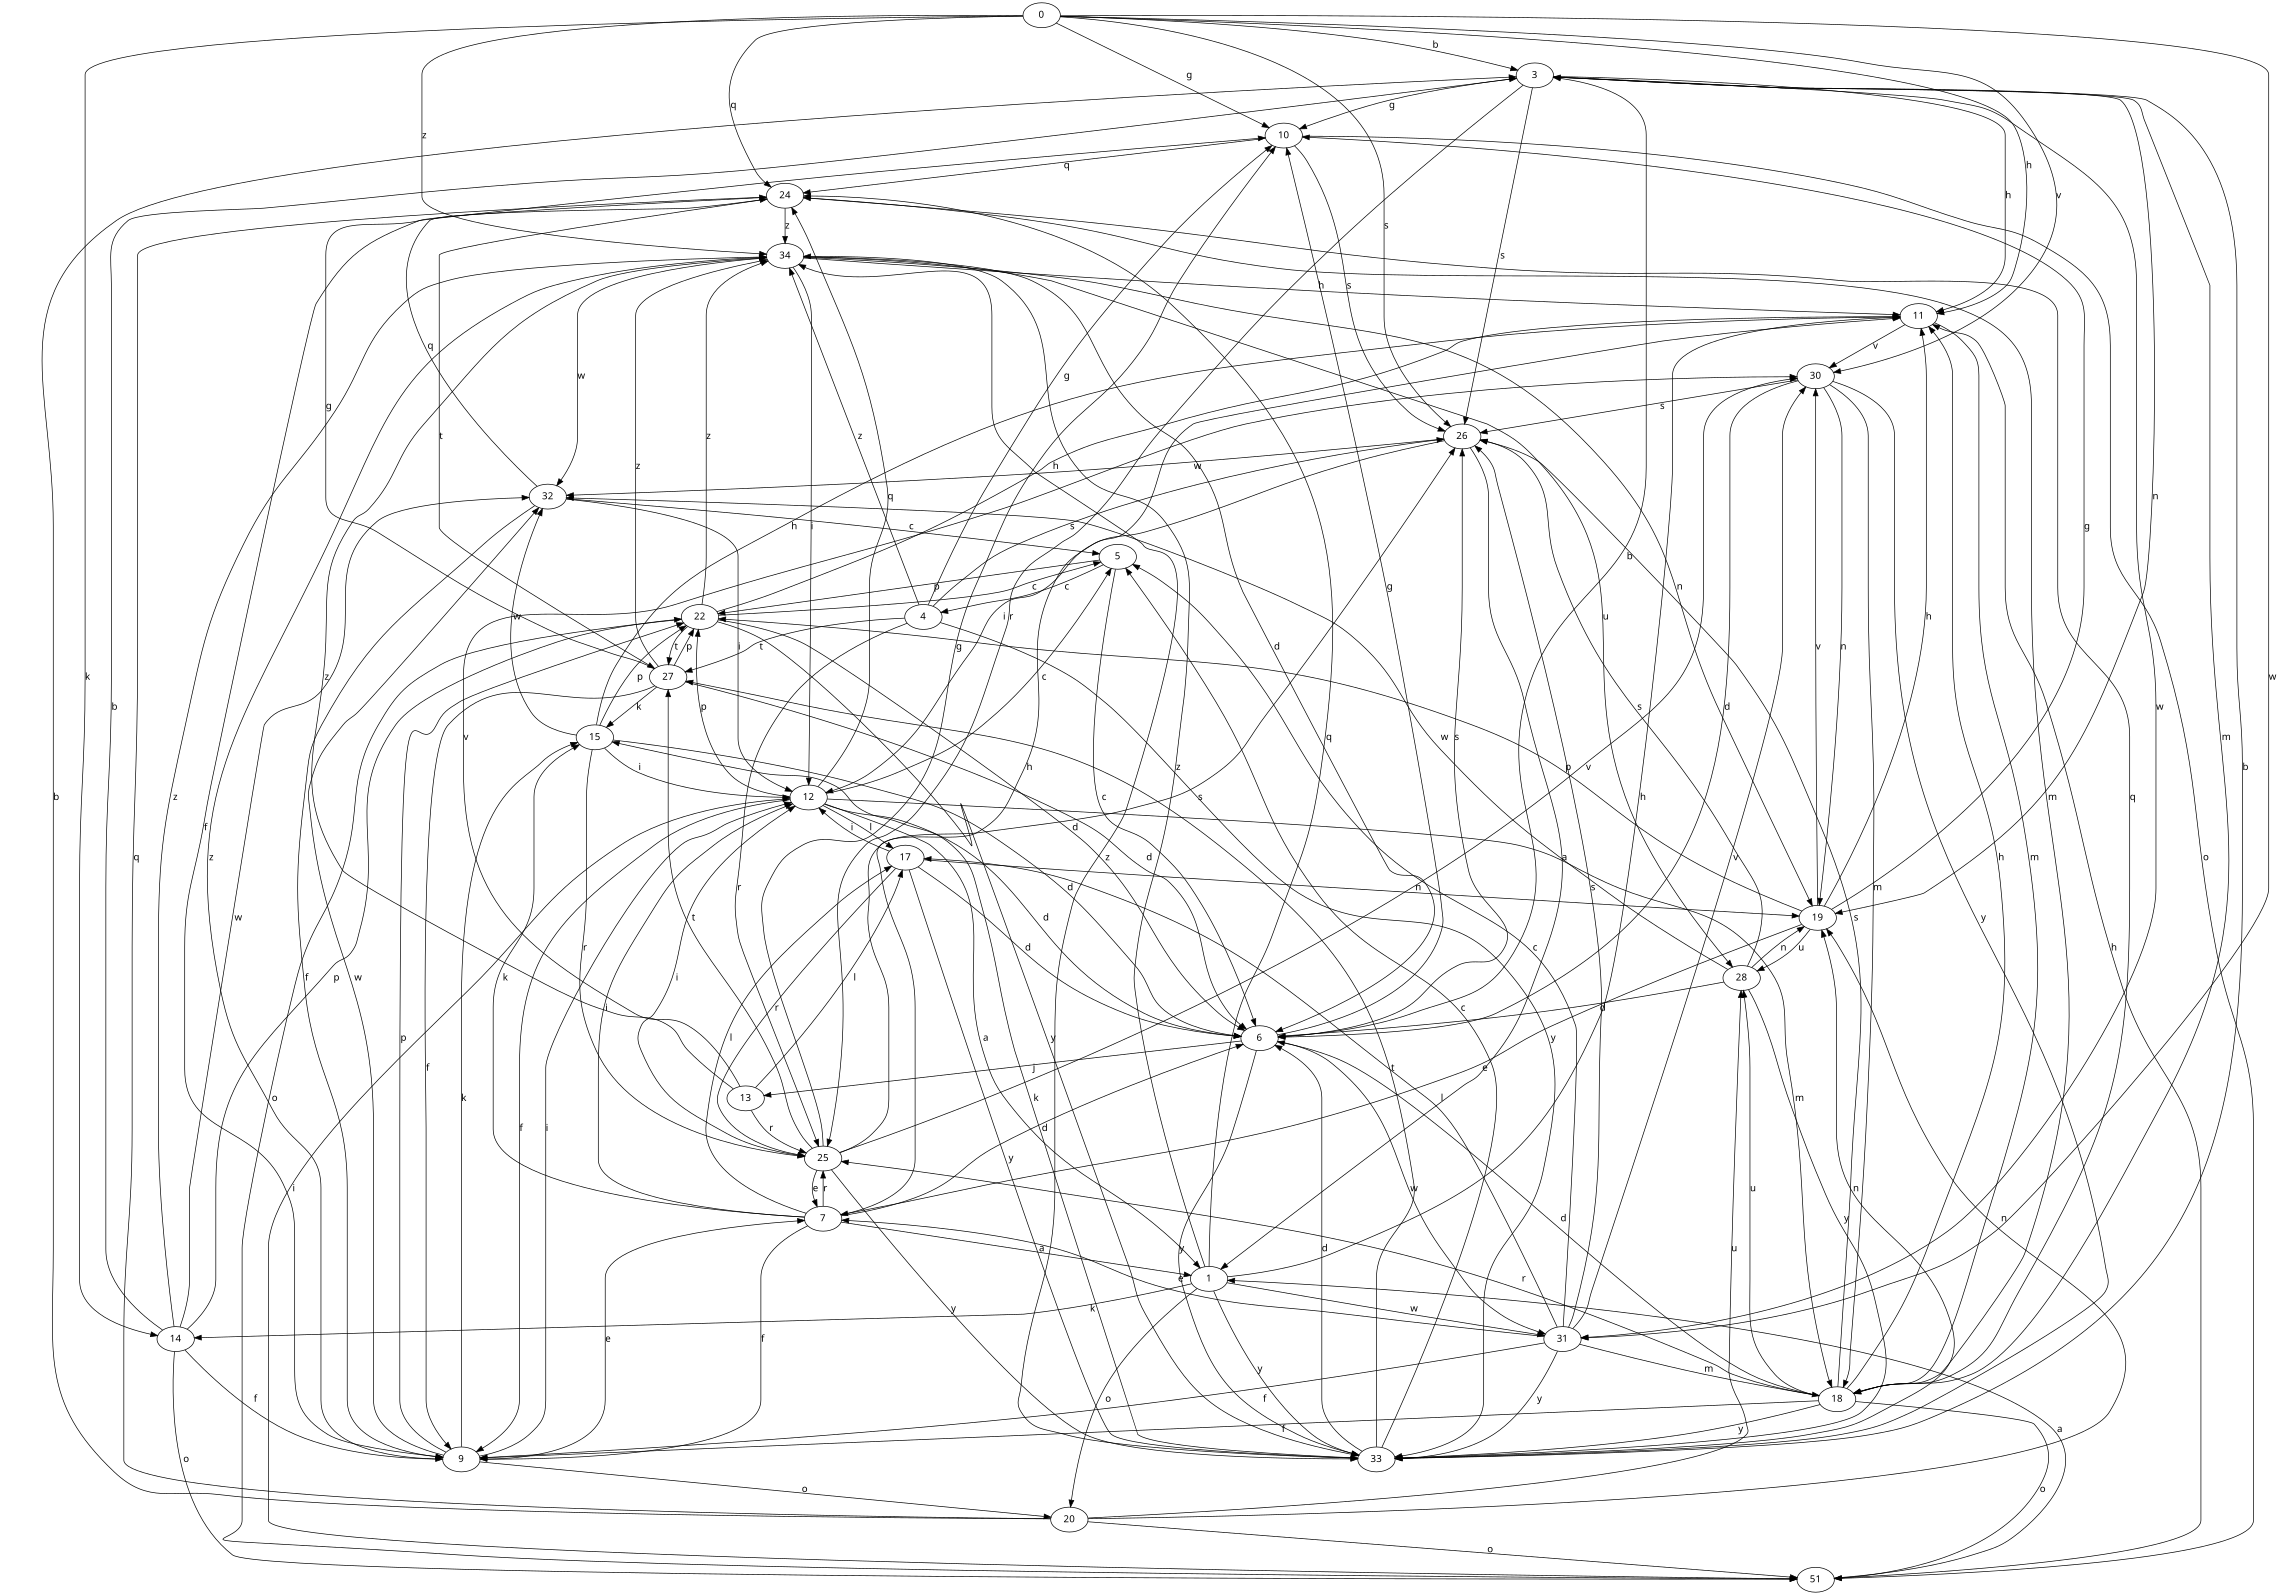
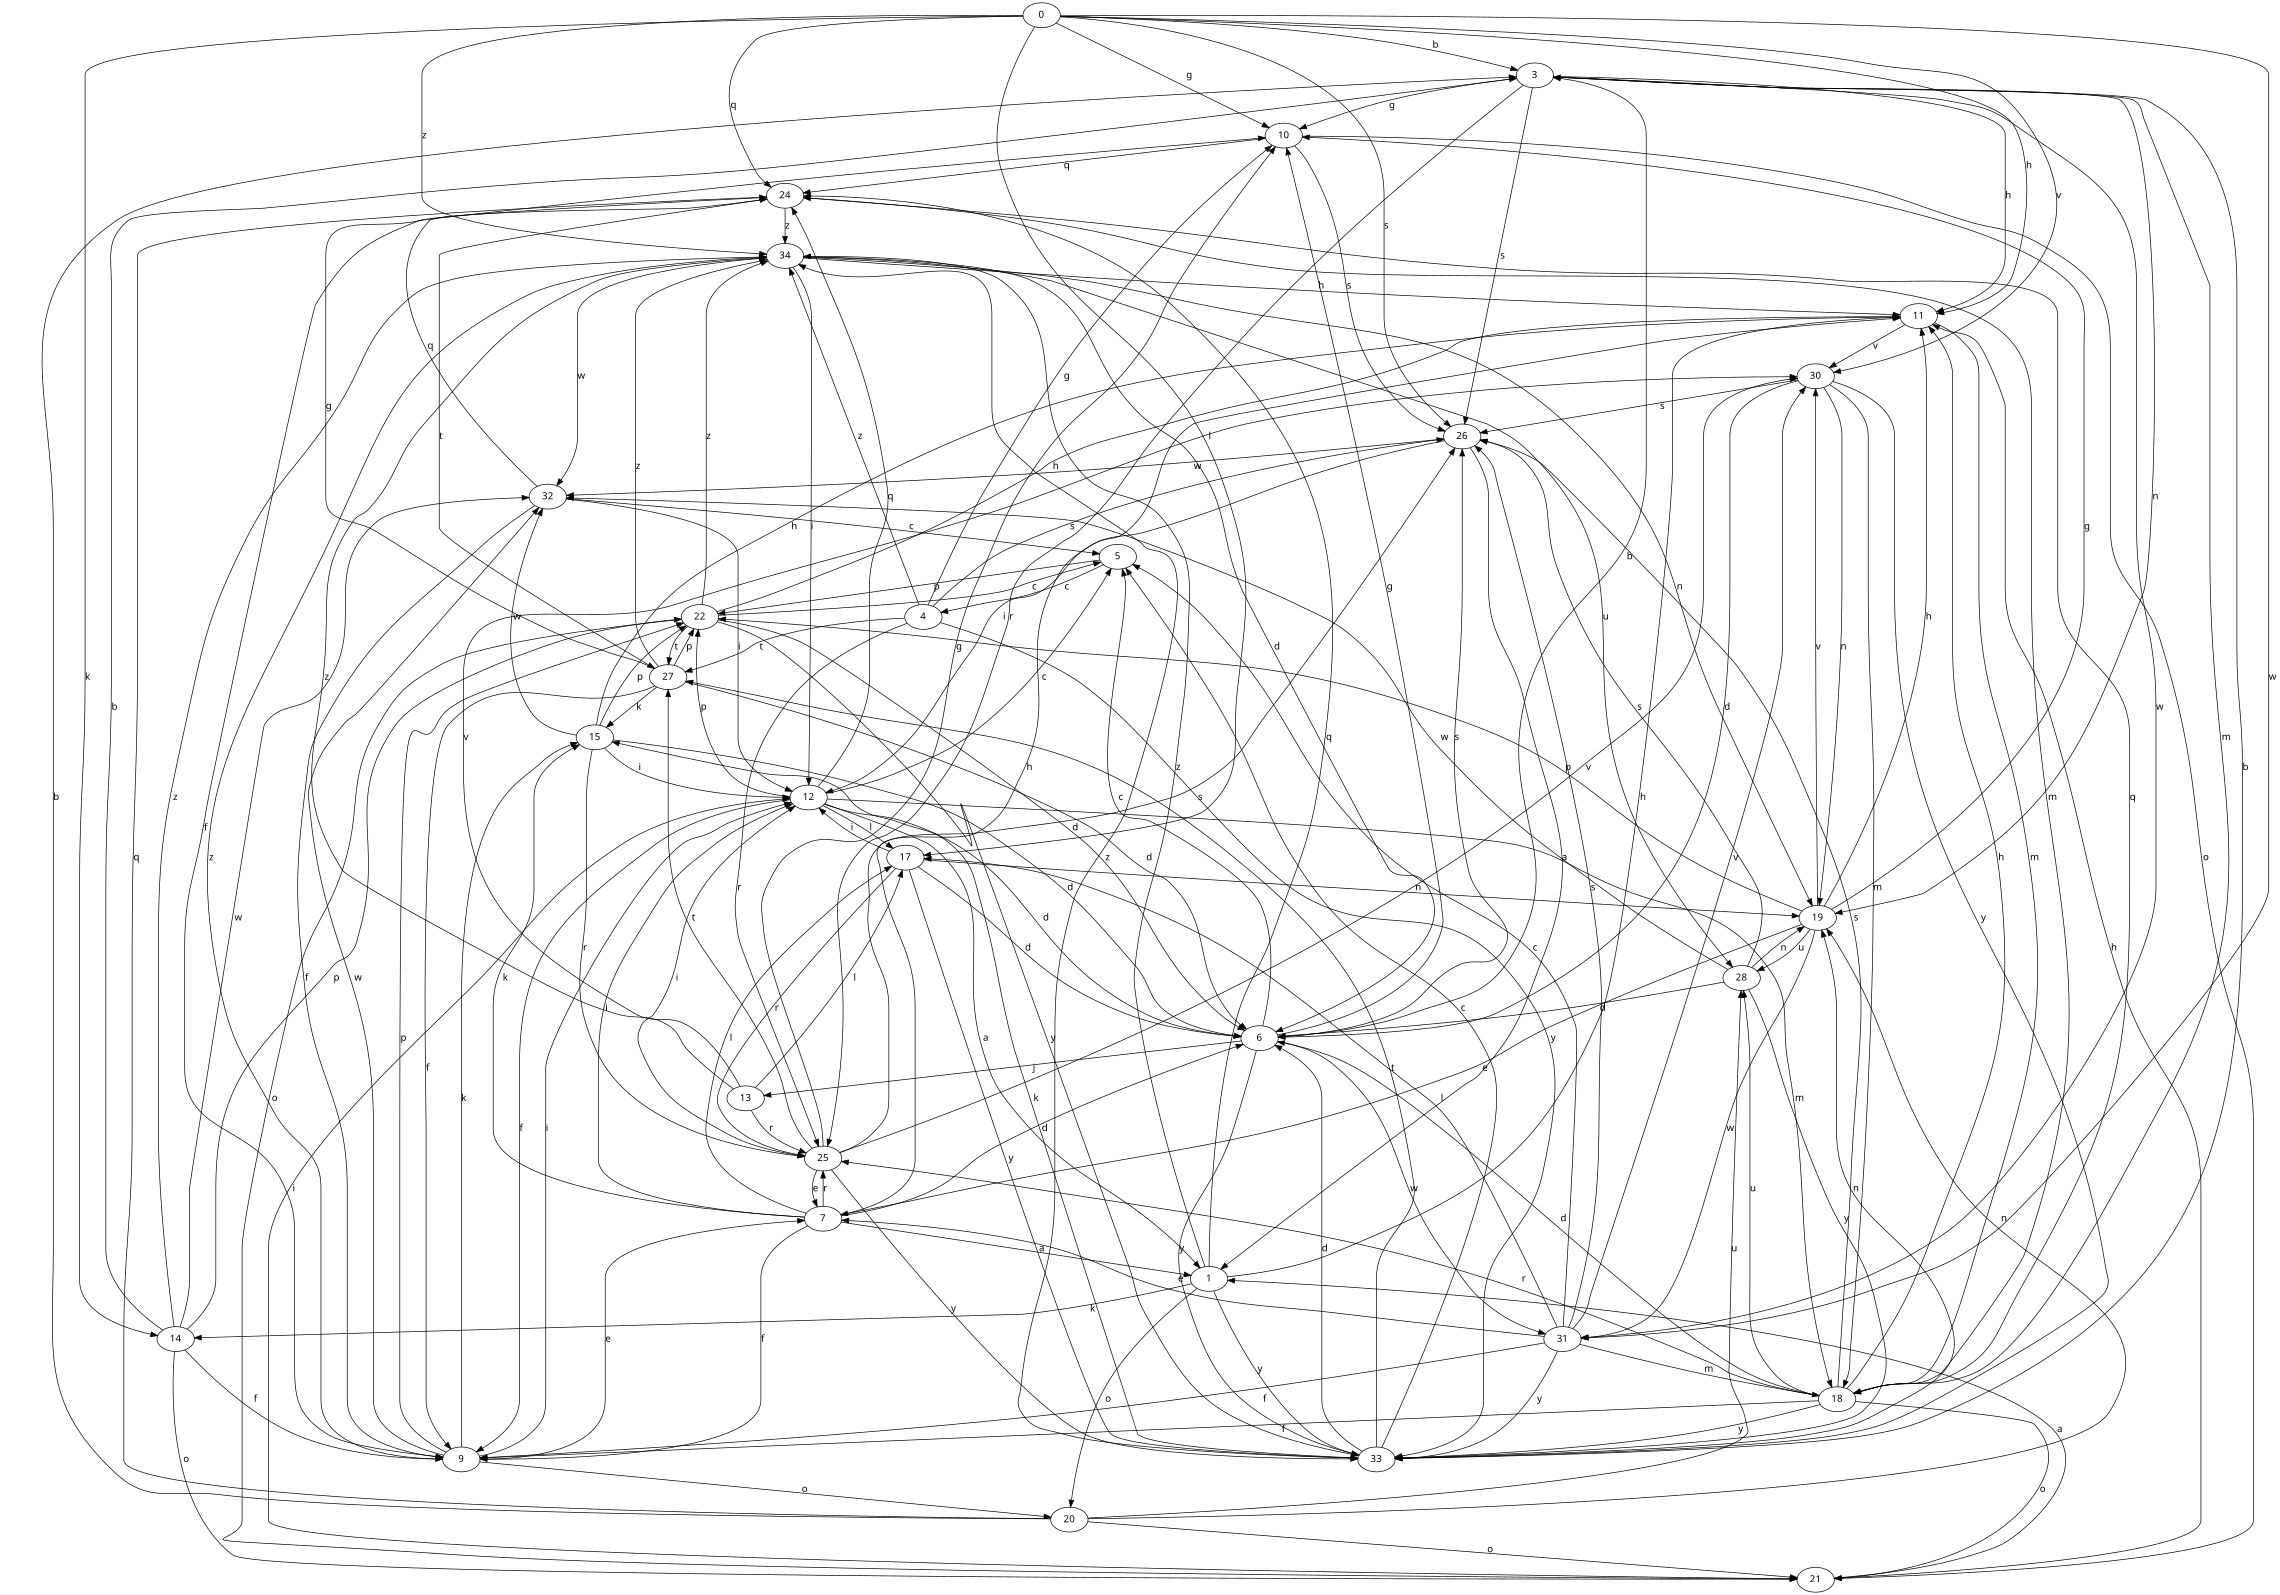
none -> (1235, 521)
(1109, 819) -> (1146, 820)
(1382, 1309) -> (1718, 1154)
(1816, 1580) -> (1816, 1580)
